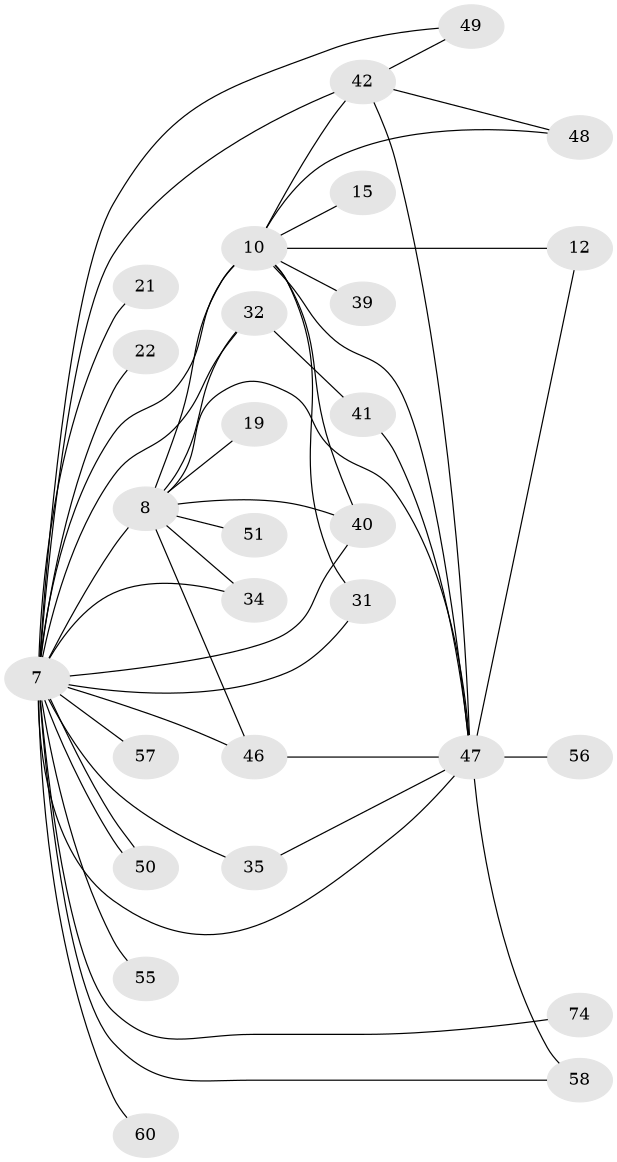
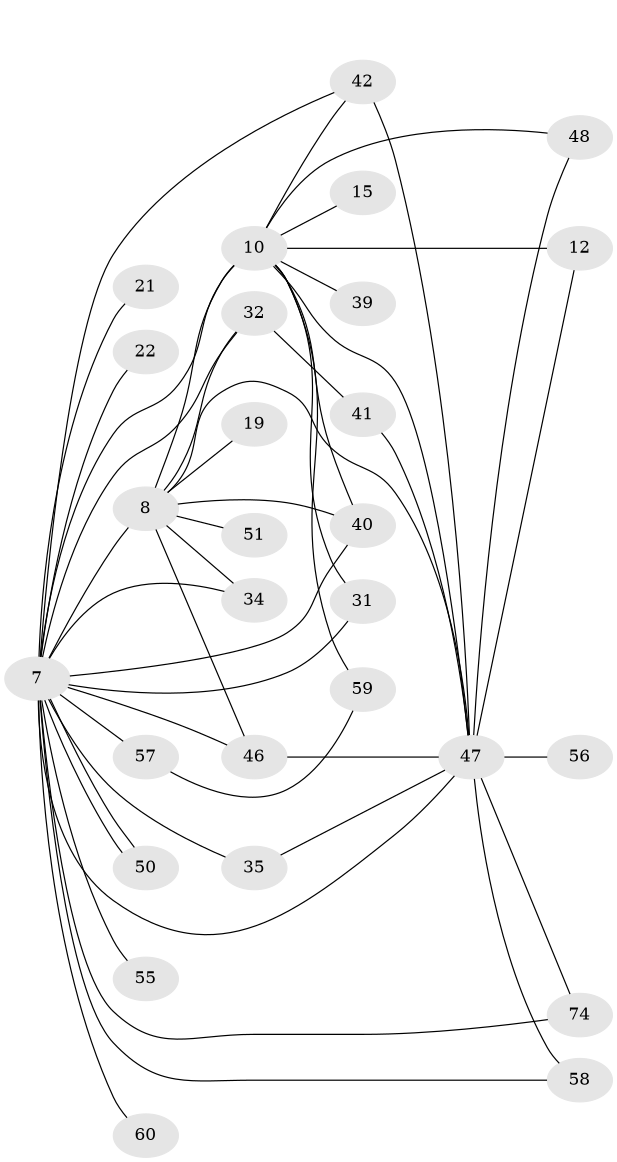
(471, 27) -> none
(471, 110) -> (503, 443)
none -> (363, 690)
none -> (526, 886)
